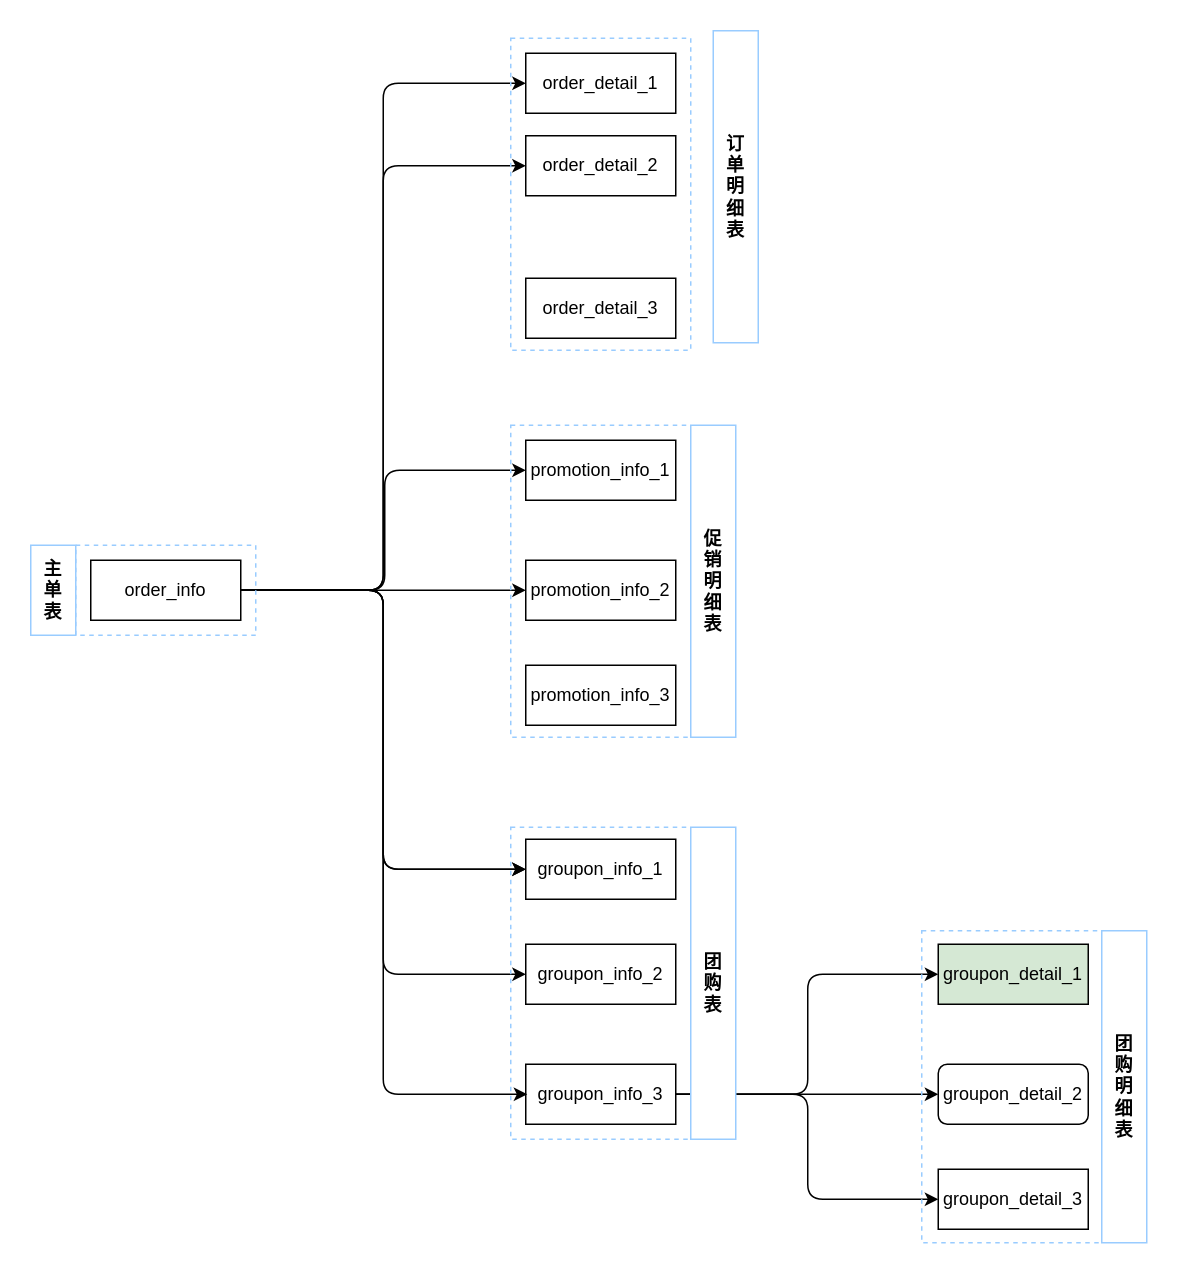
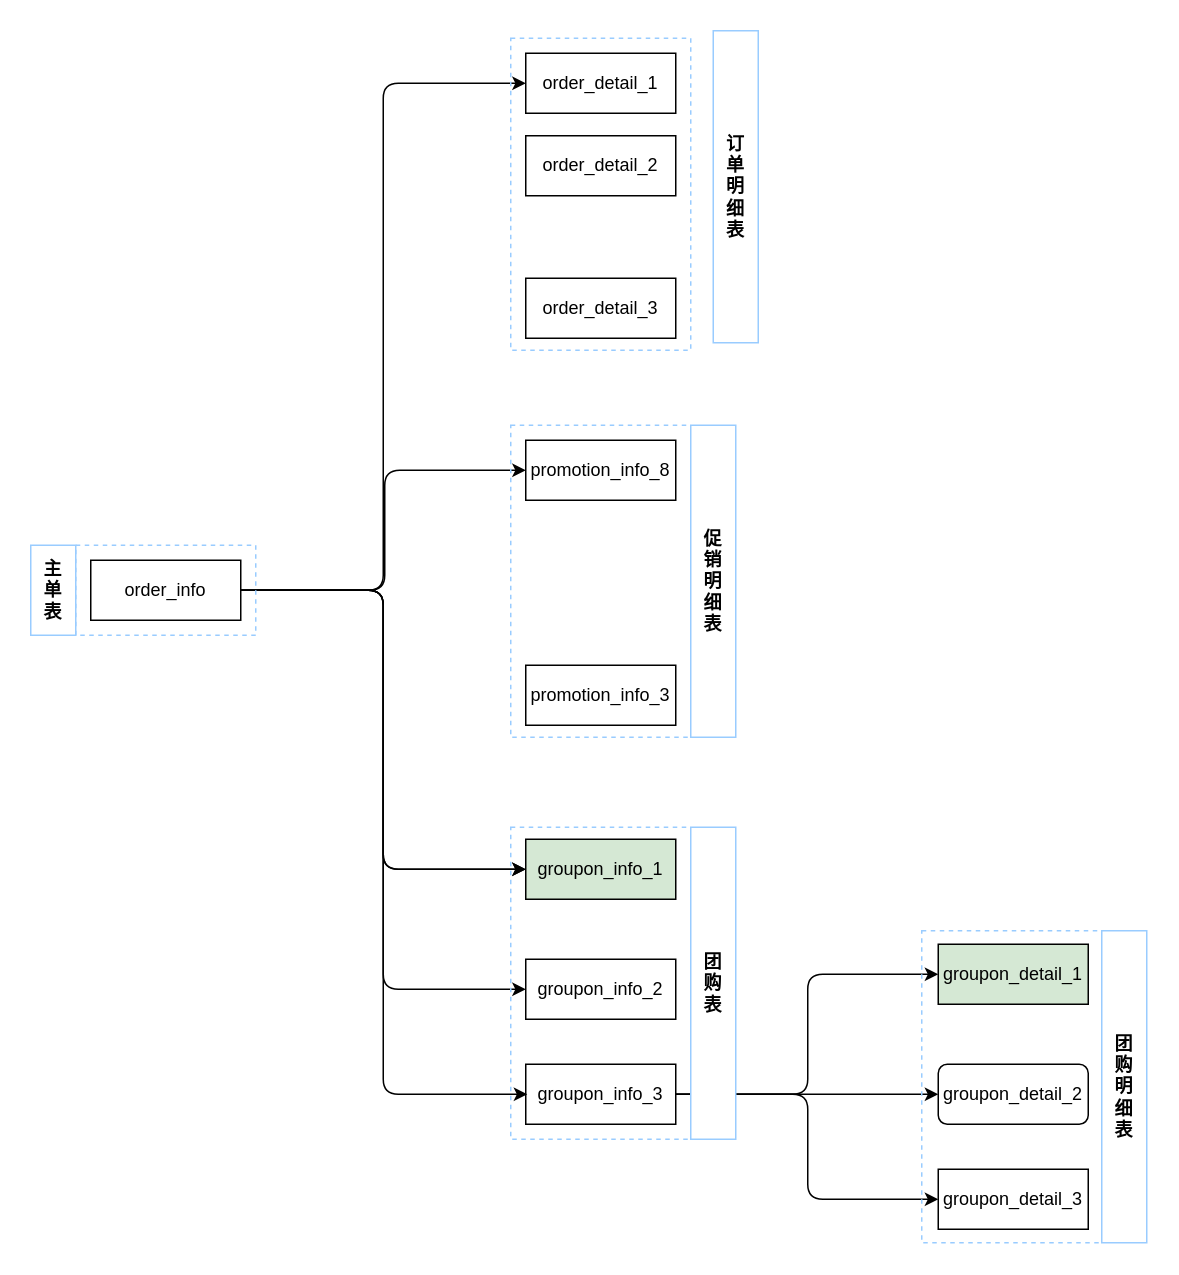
(450, 166) -> none
(601, 470) -> (601, 470)
(447, 590) -> none
(601, 590) -> none
(601, 869) -> (601, 869)
(601, 974) -> (601, 989)
